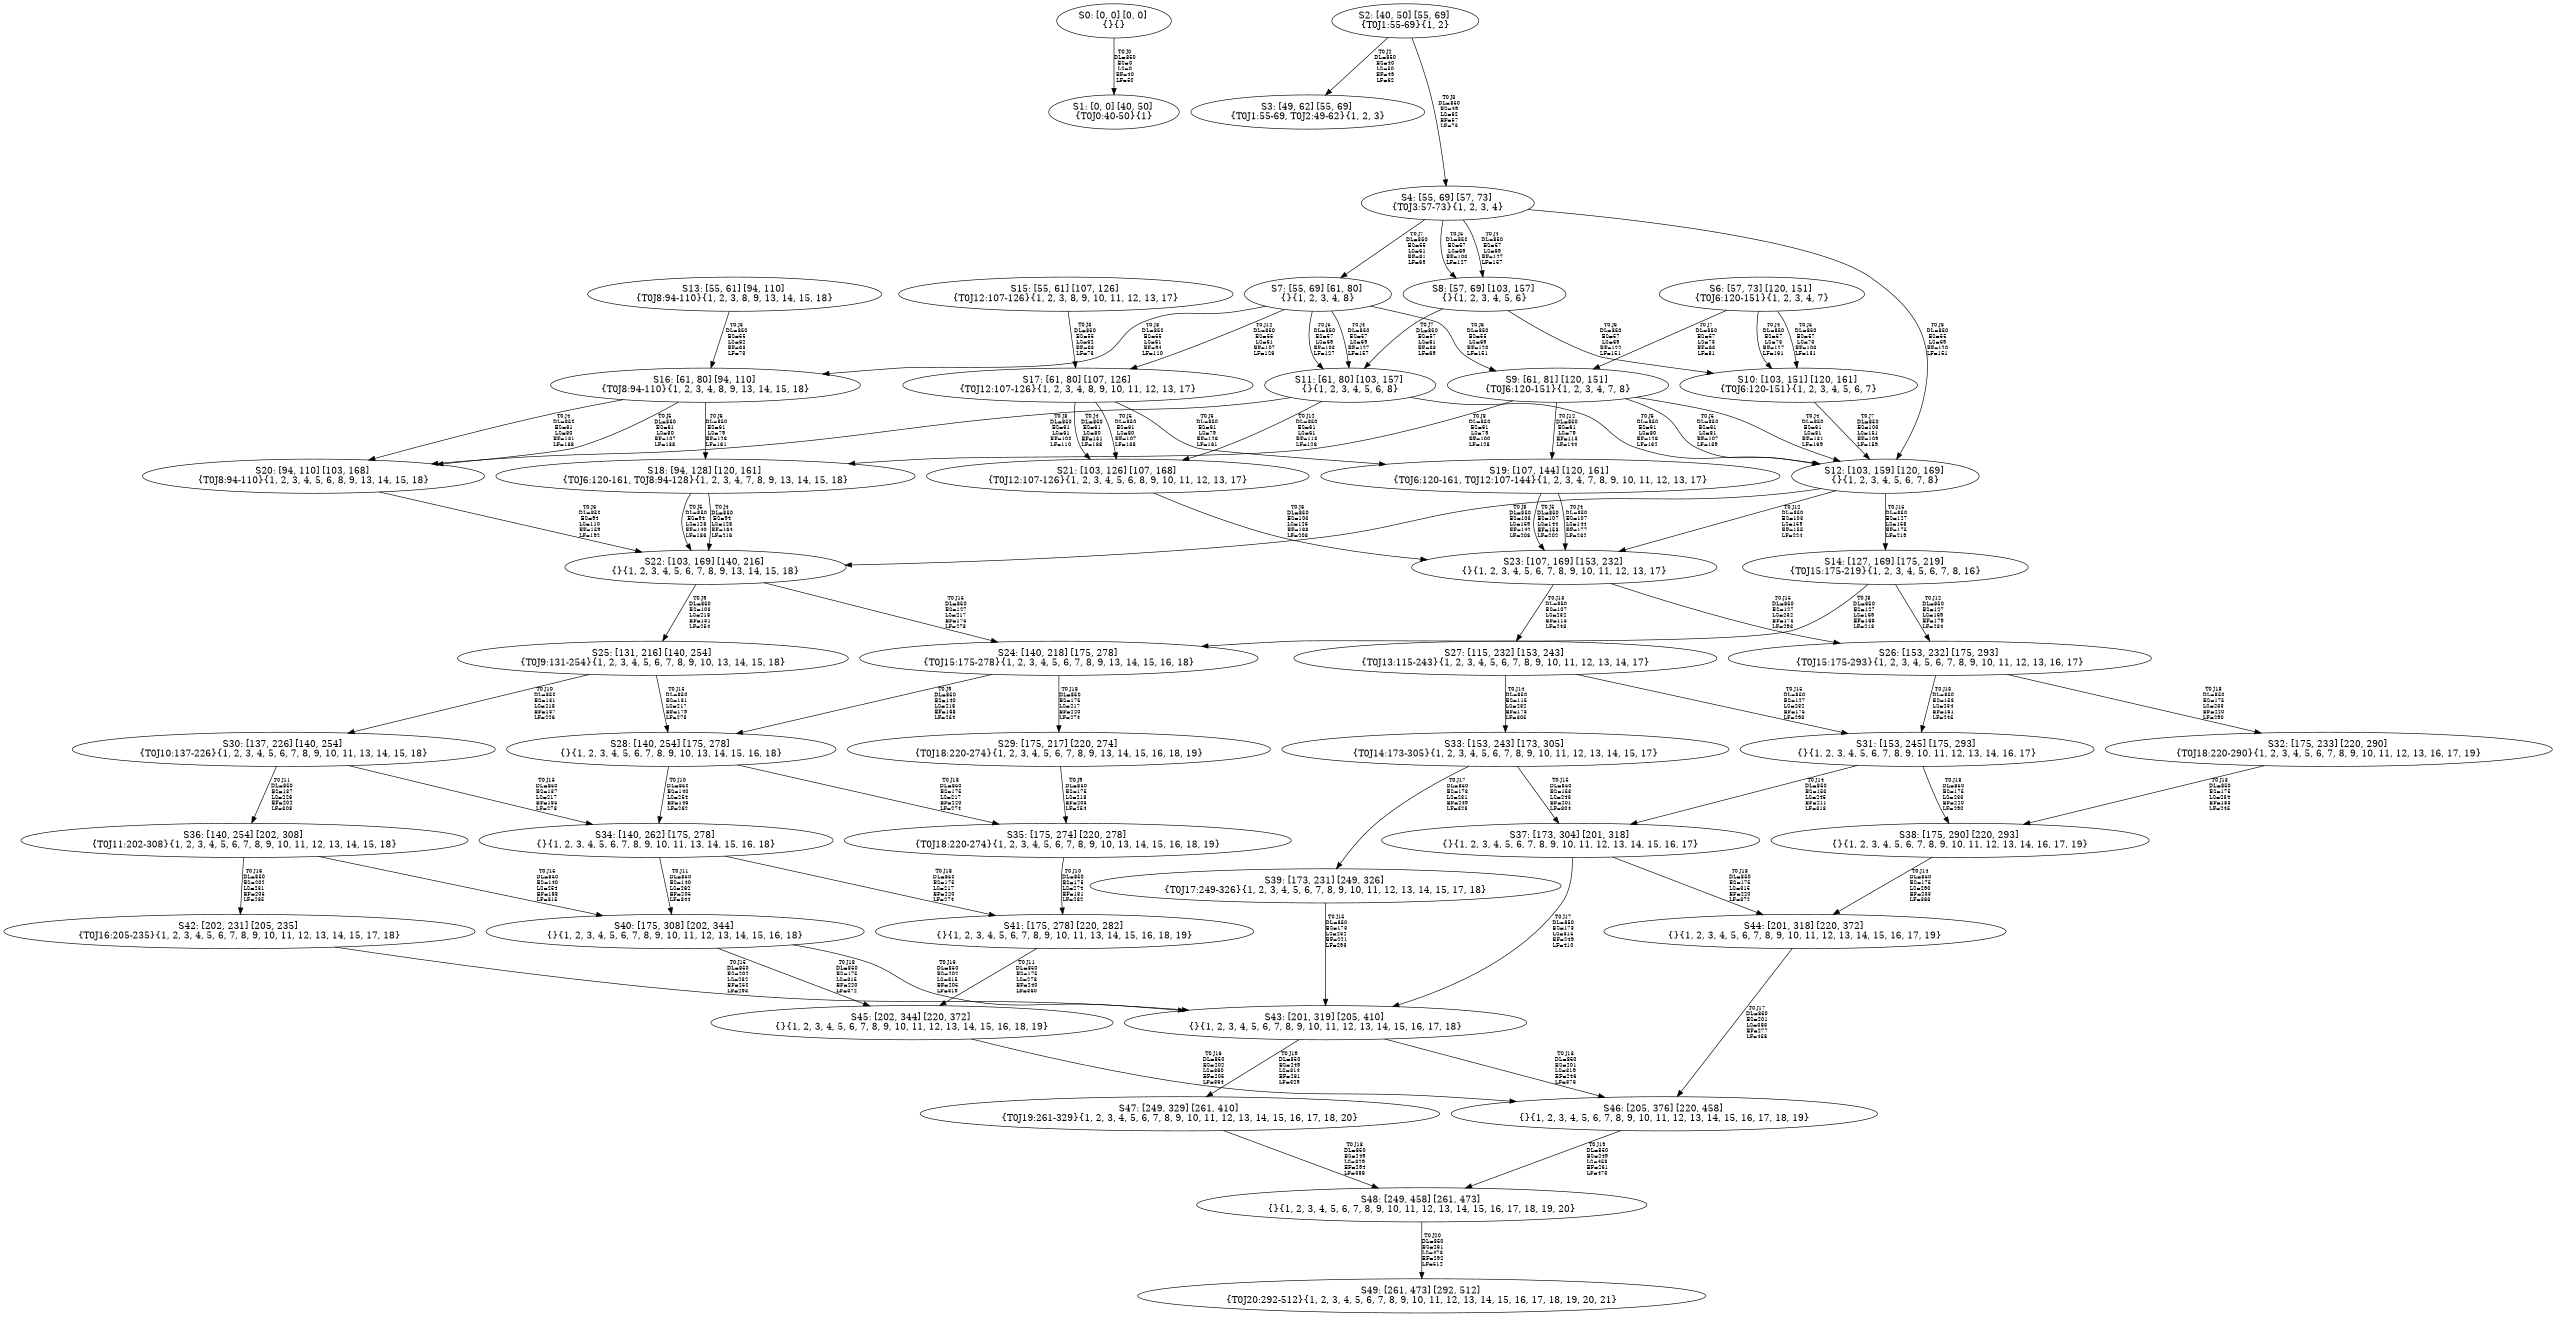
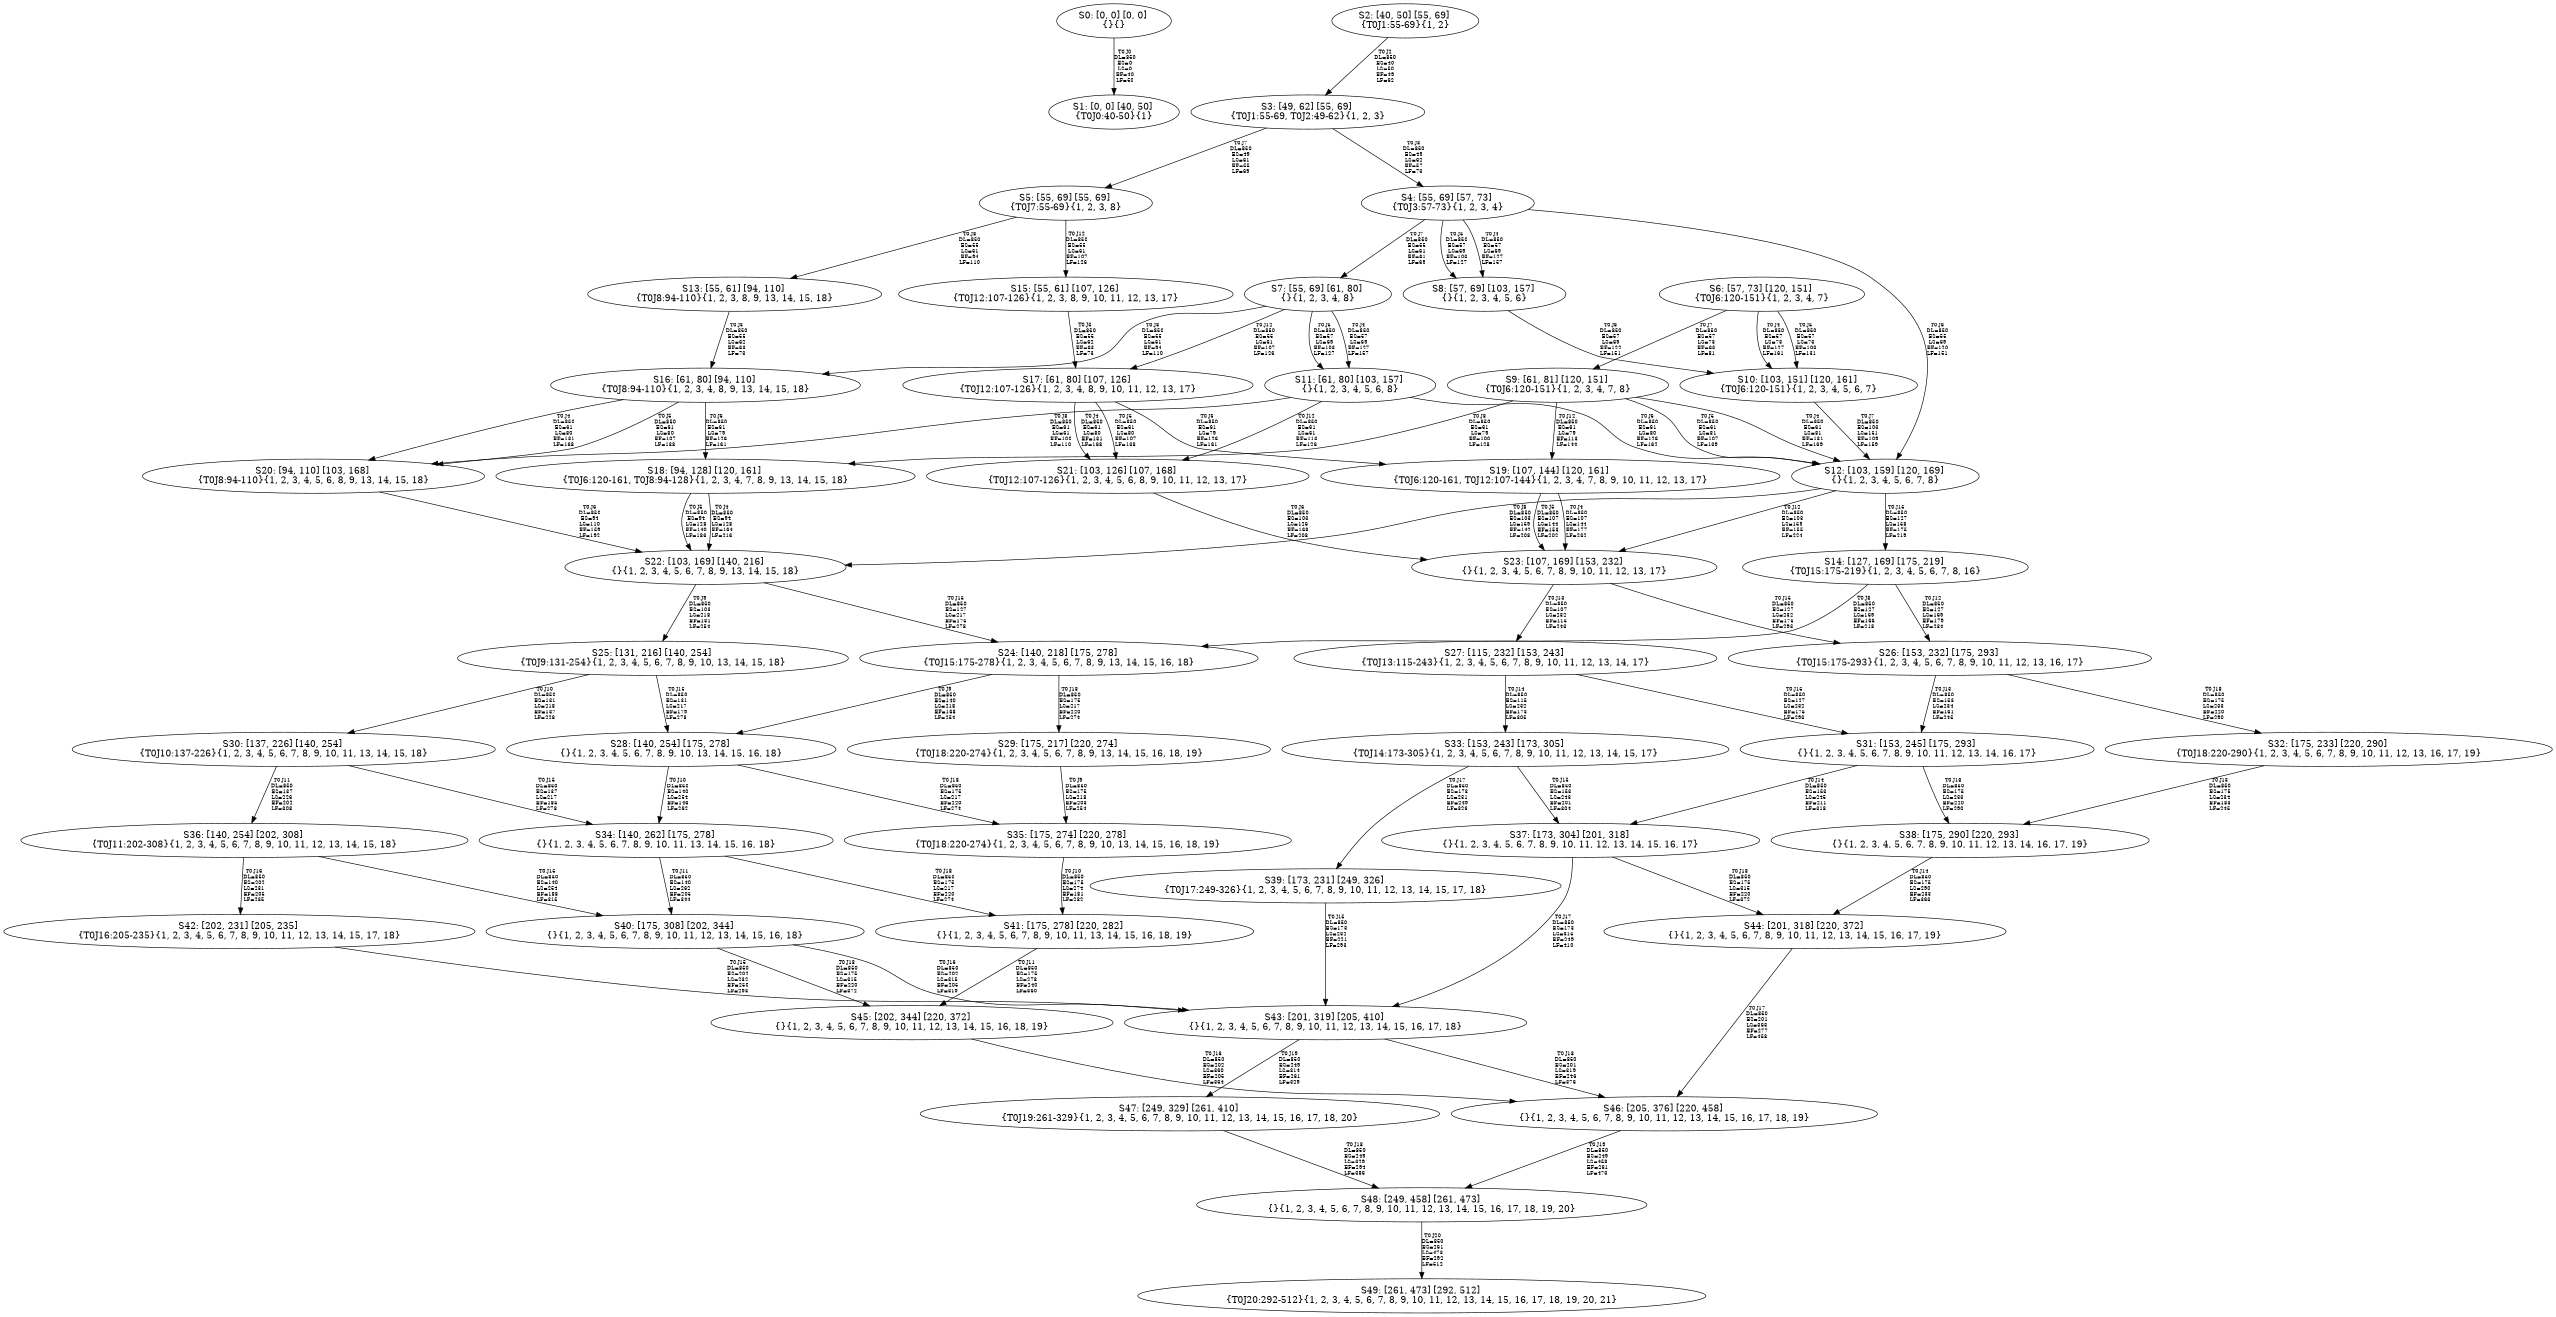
(1434, 108) -> (1375, 156)
none -> (1066, 203)
(1439, 323) -> none
(1403, 332) -> none
